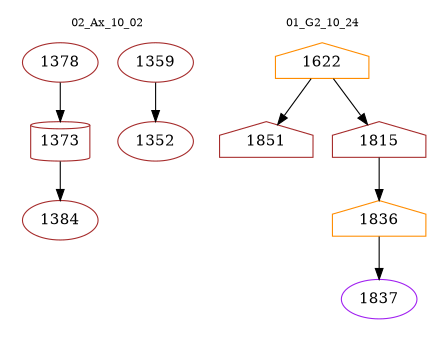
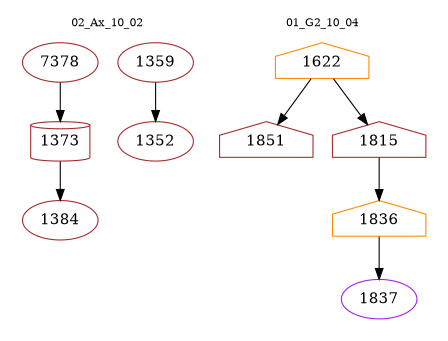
(323, 24) -> (323, 24)
(60, 62) -> (60, 62)
